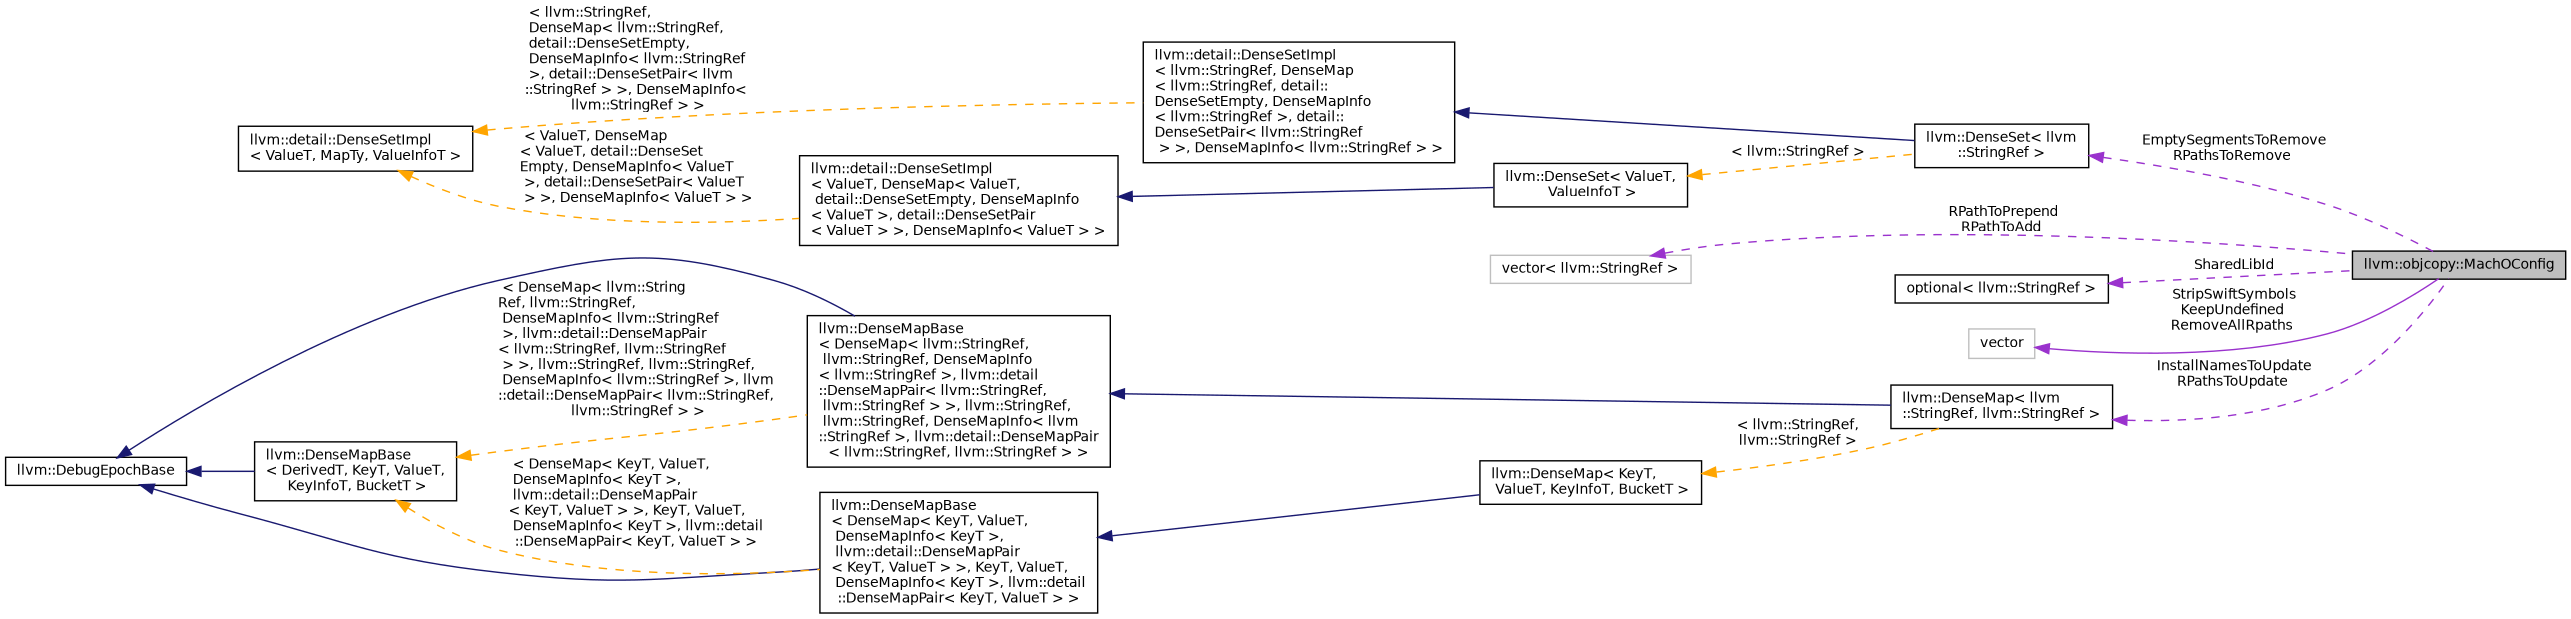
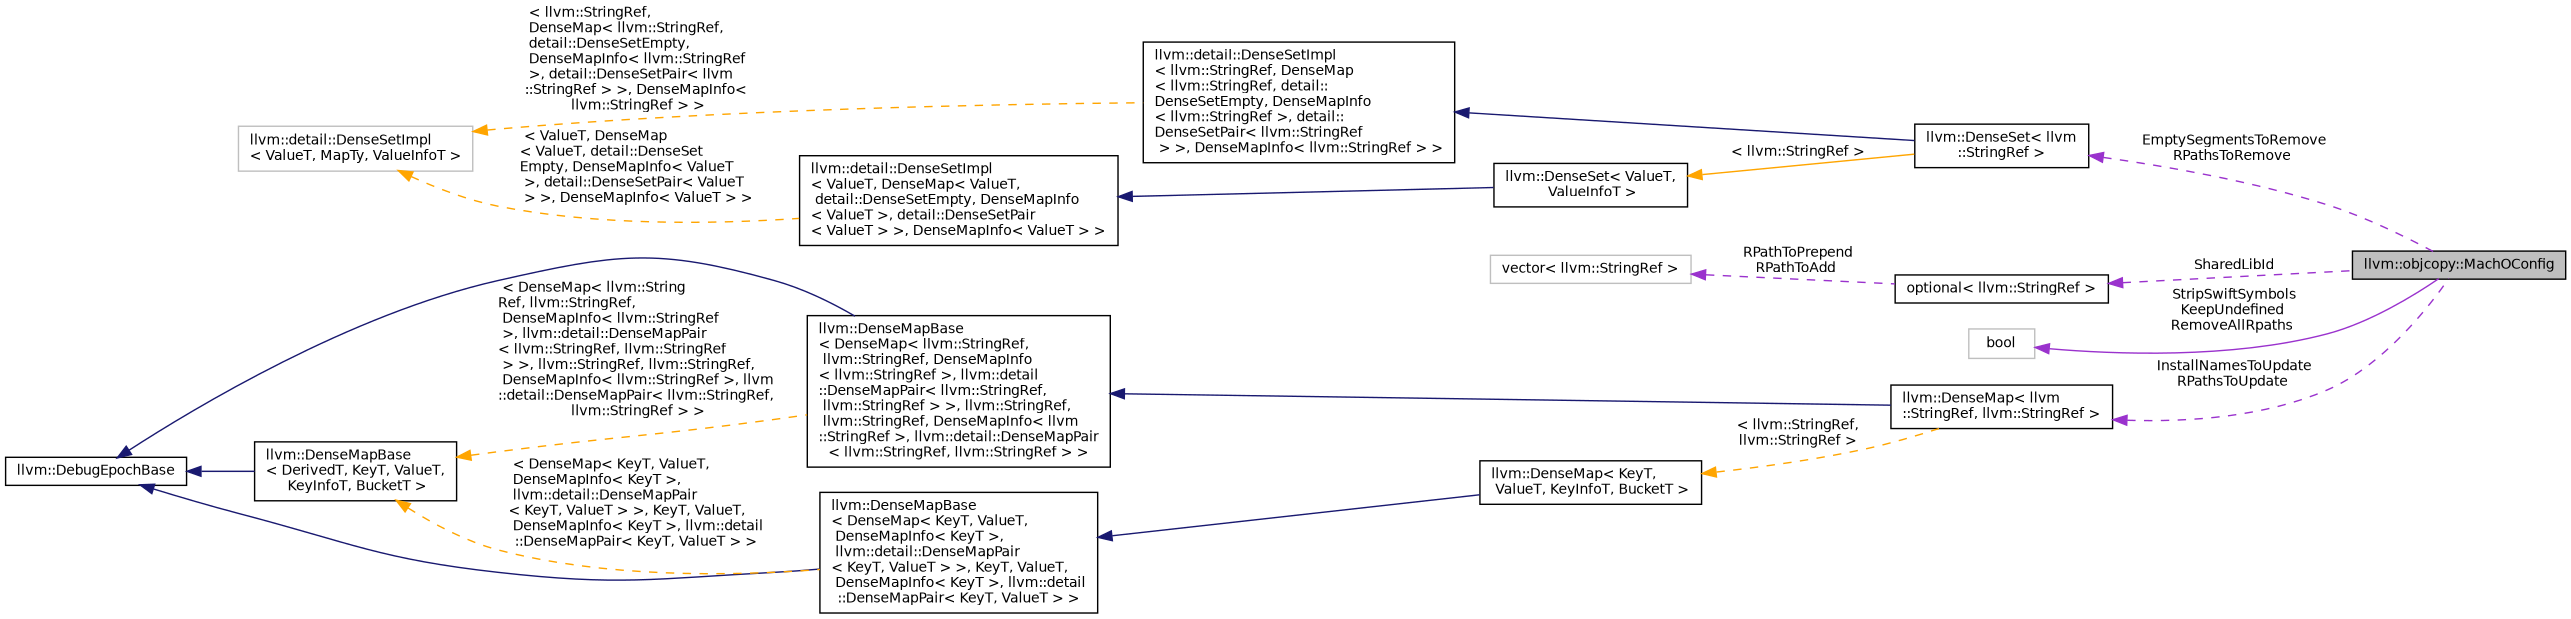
(356, 149) -> (356, 149)
(1808, 164) -> (1808, 164)
(2008, 235) -> (1800, 279)
(2002, 344) -> (2002, 344)
